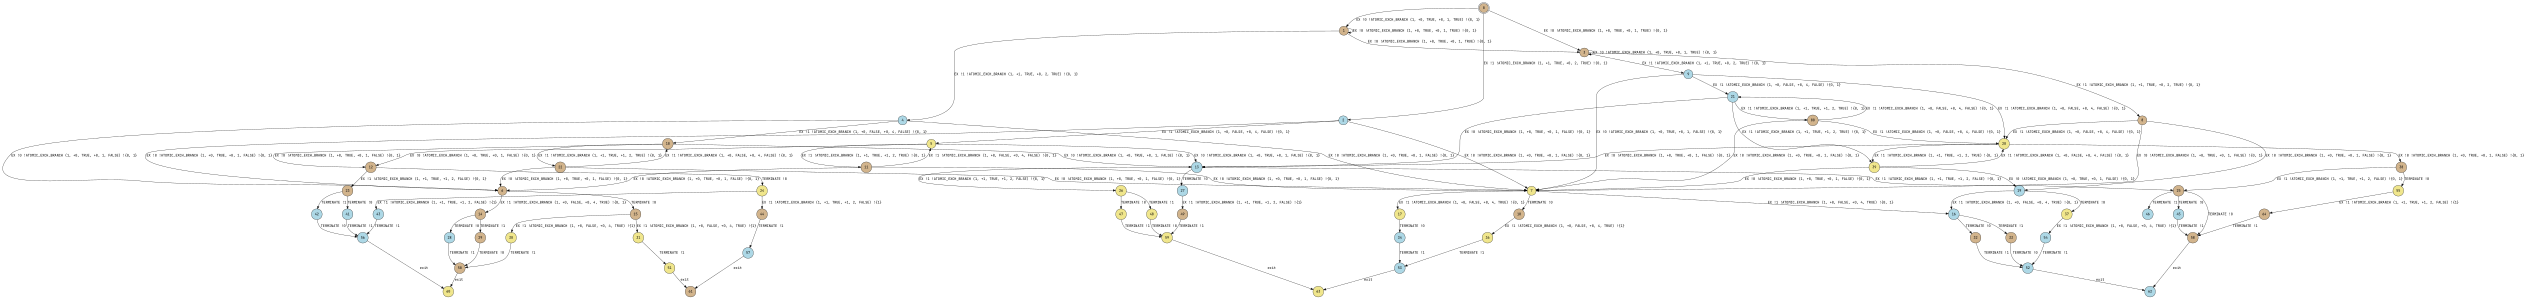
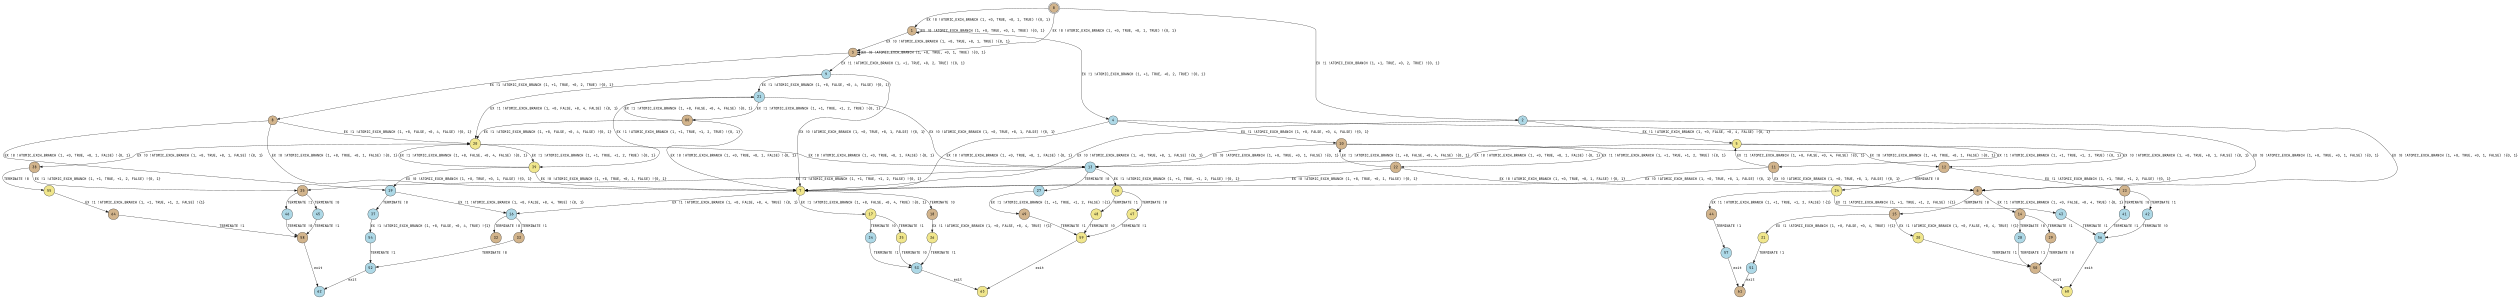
(2207, 207) -> (288, 229)
(2067, 214) -> (373, 214)
none -> (901, 238)
(1993, 262) -> none
(670, 268) -> (1751, 268)
